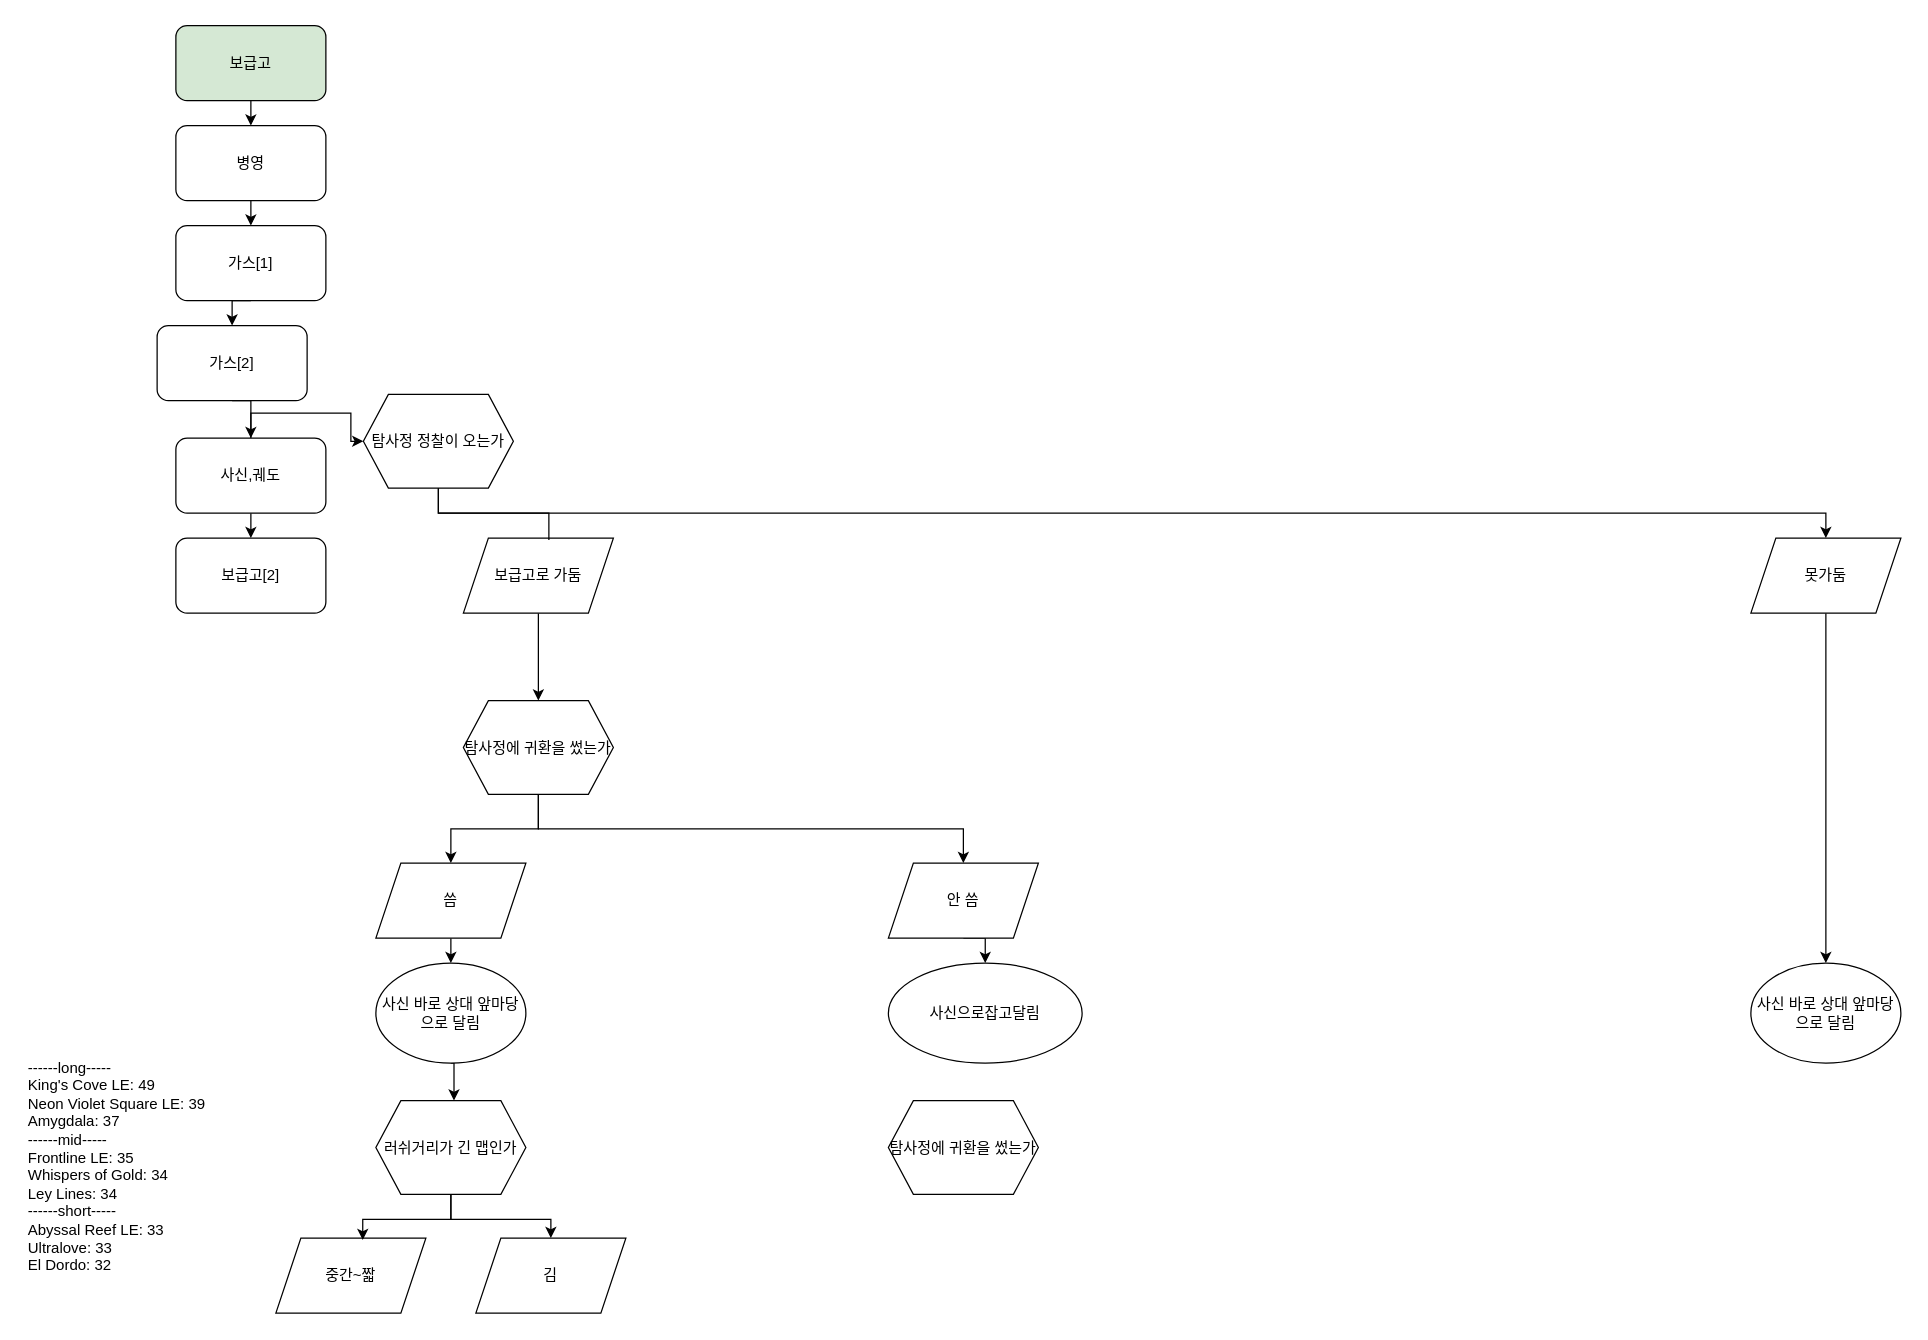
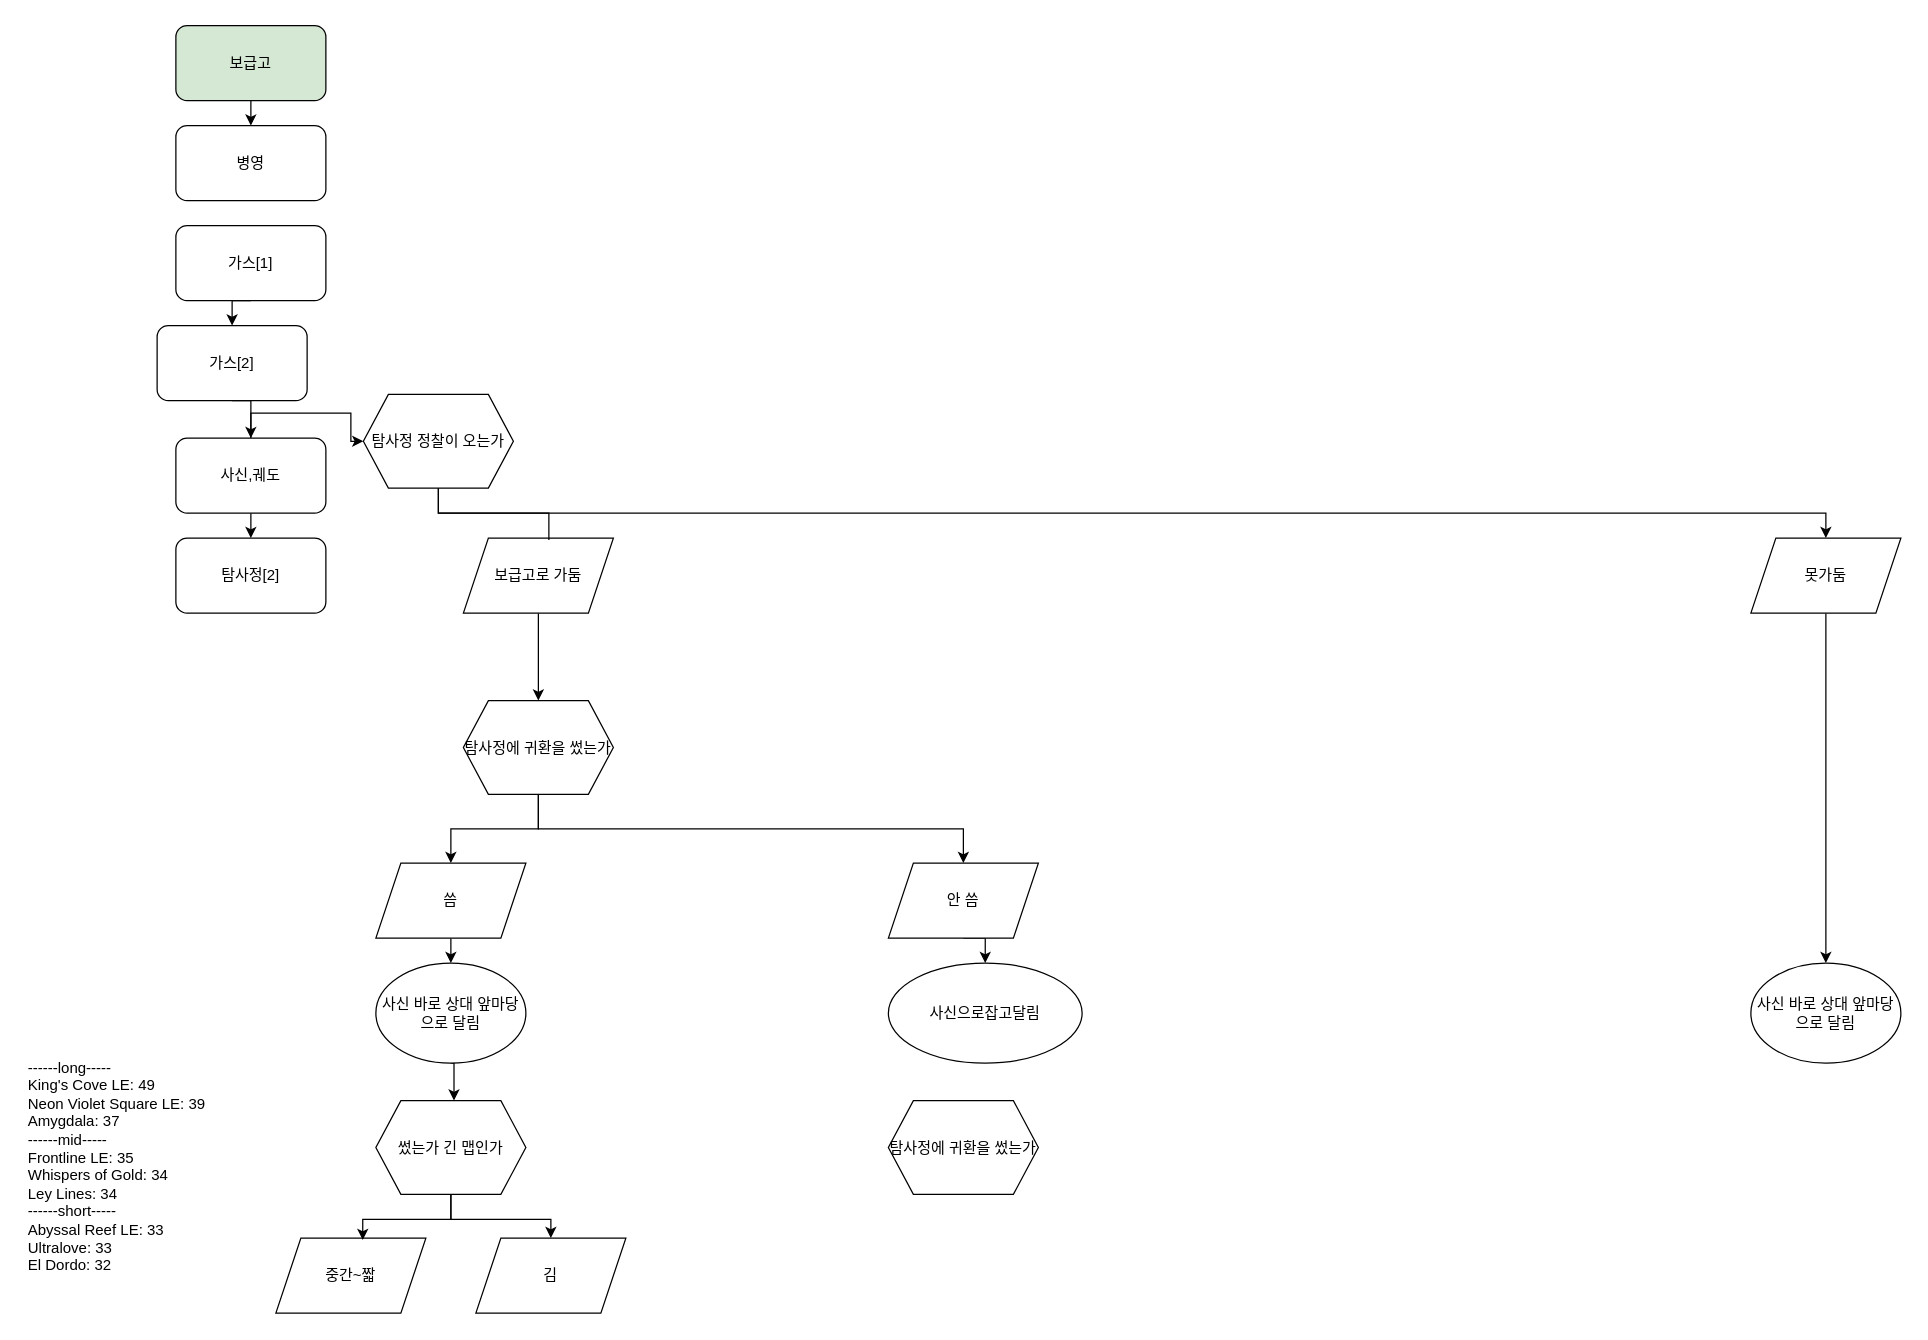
(251, 209) -> none
(251, 576) -> (251, 576)
(451, 1148) -> (451, 1148)
